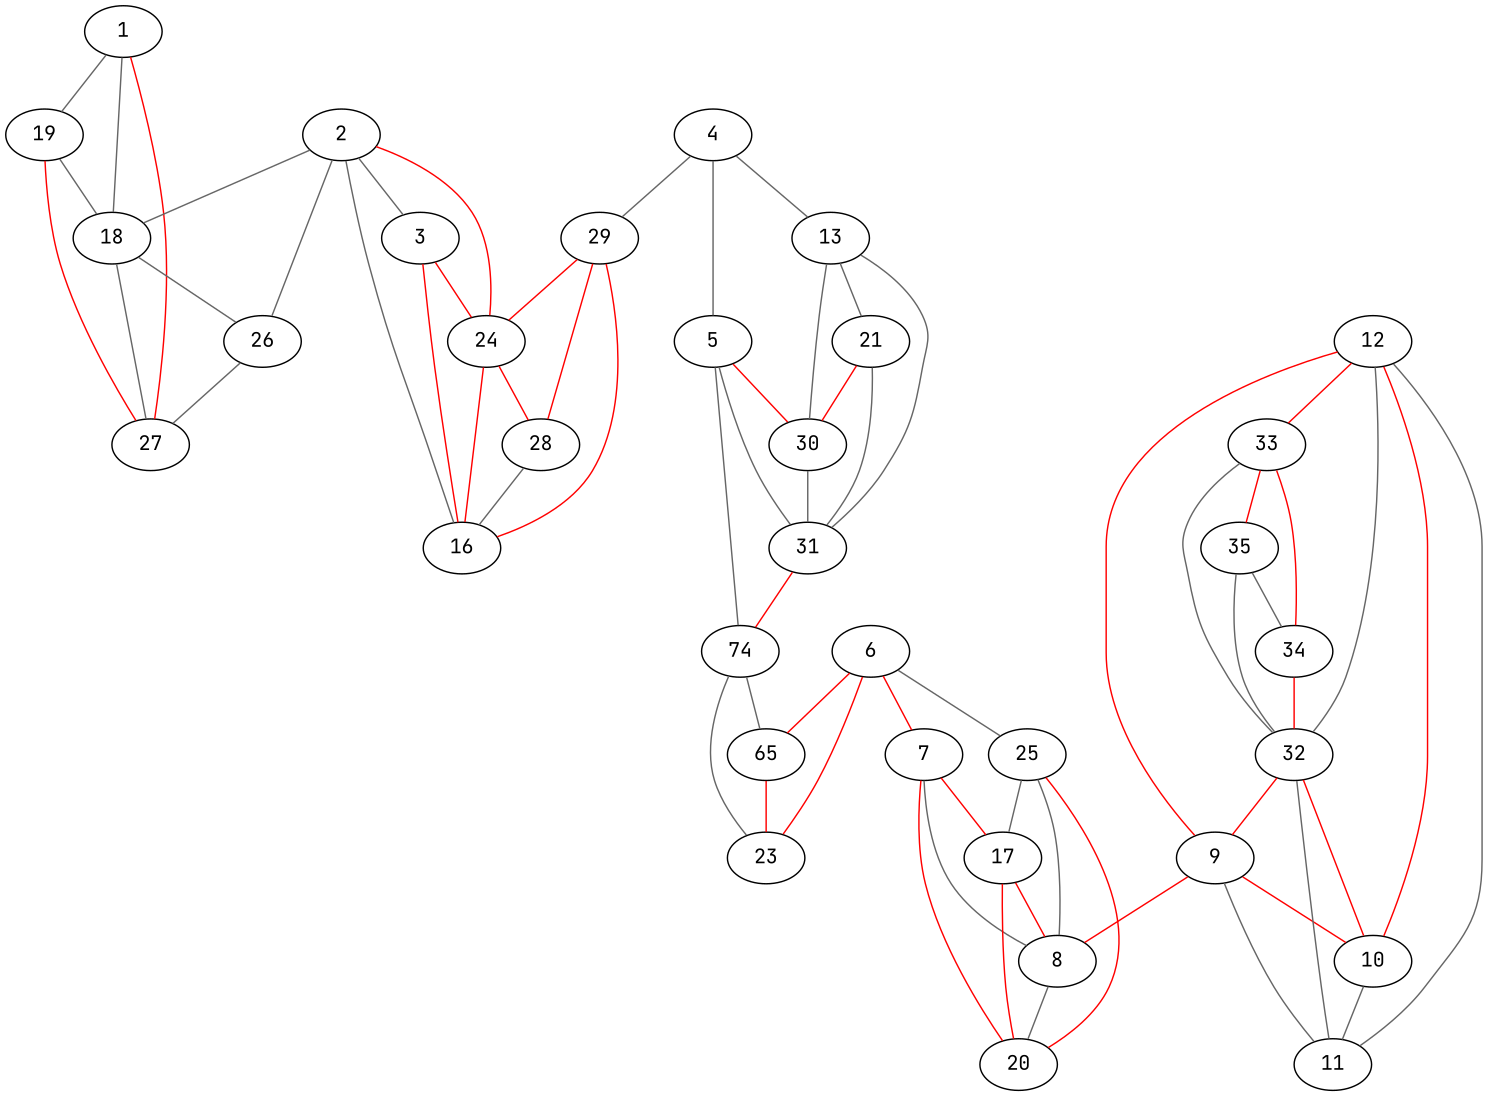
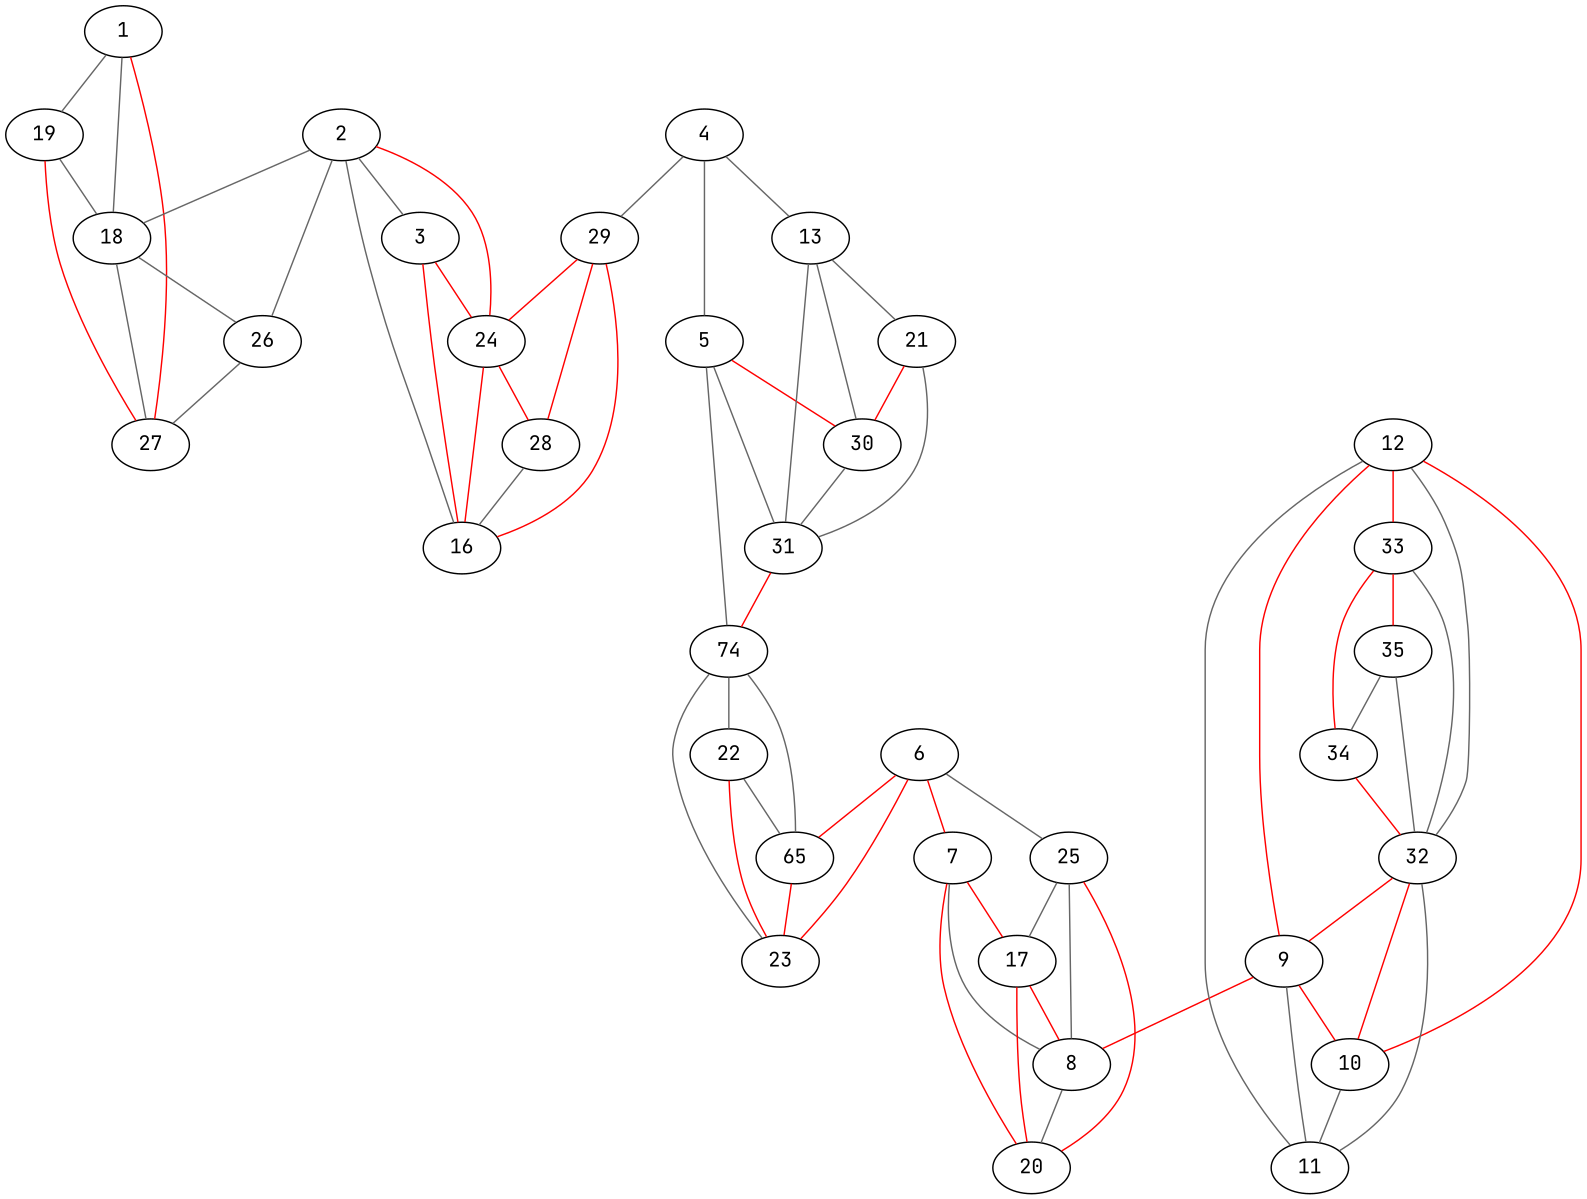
none -> (729, 755)
